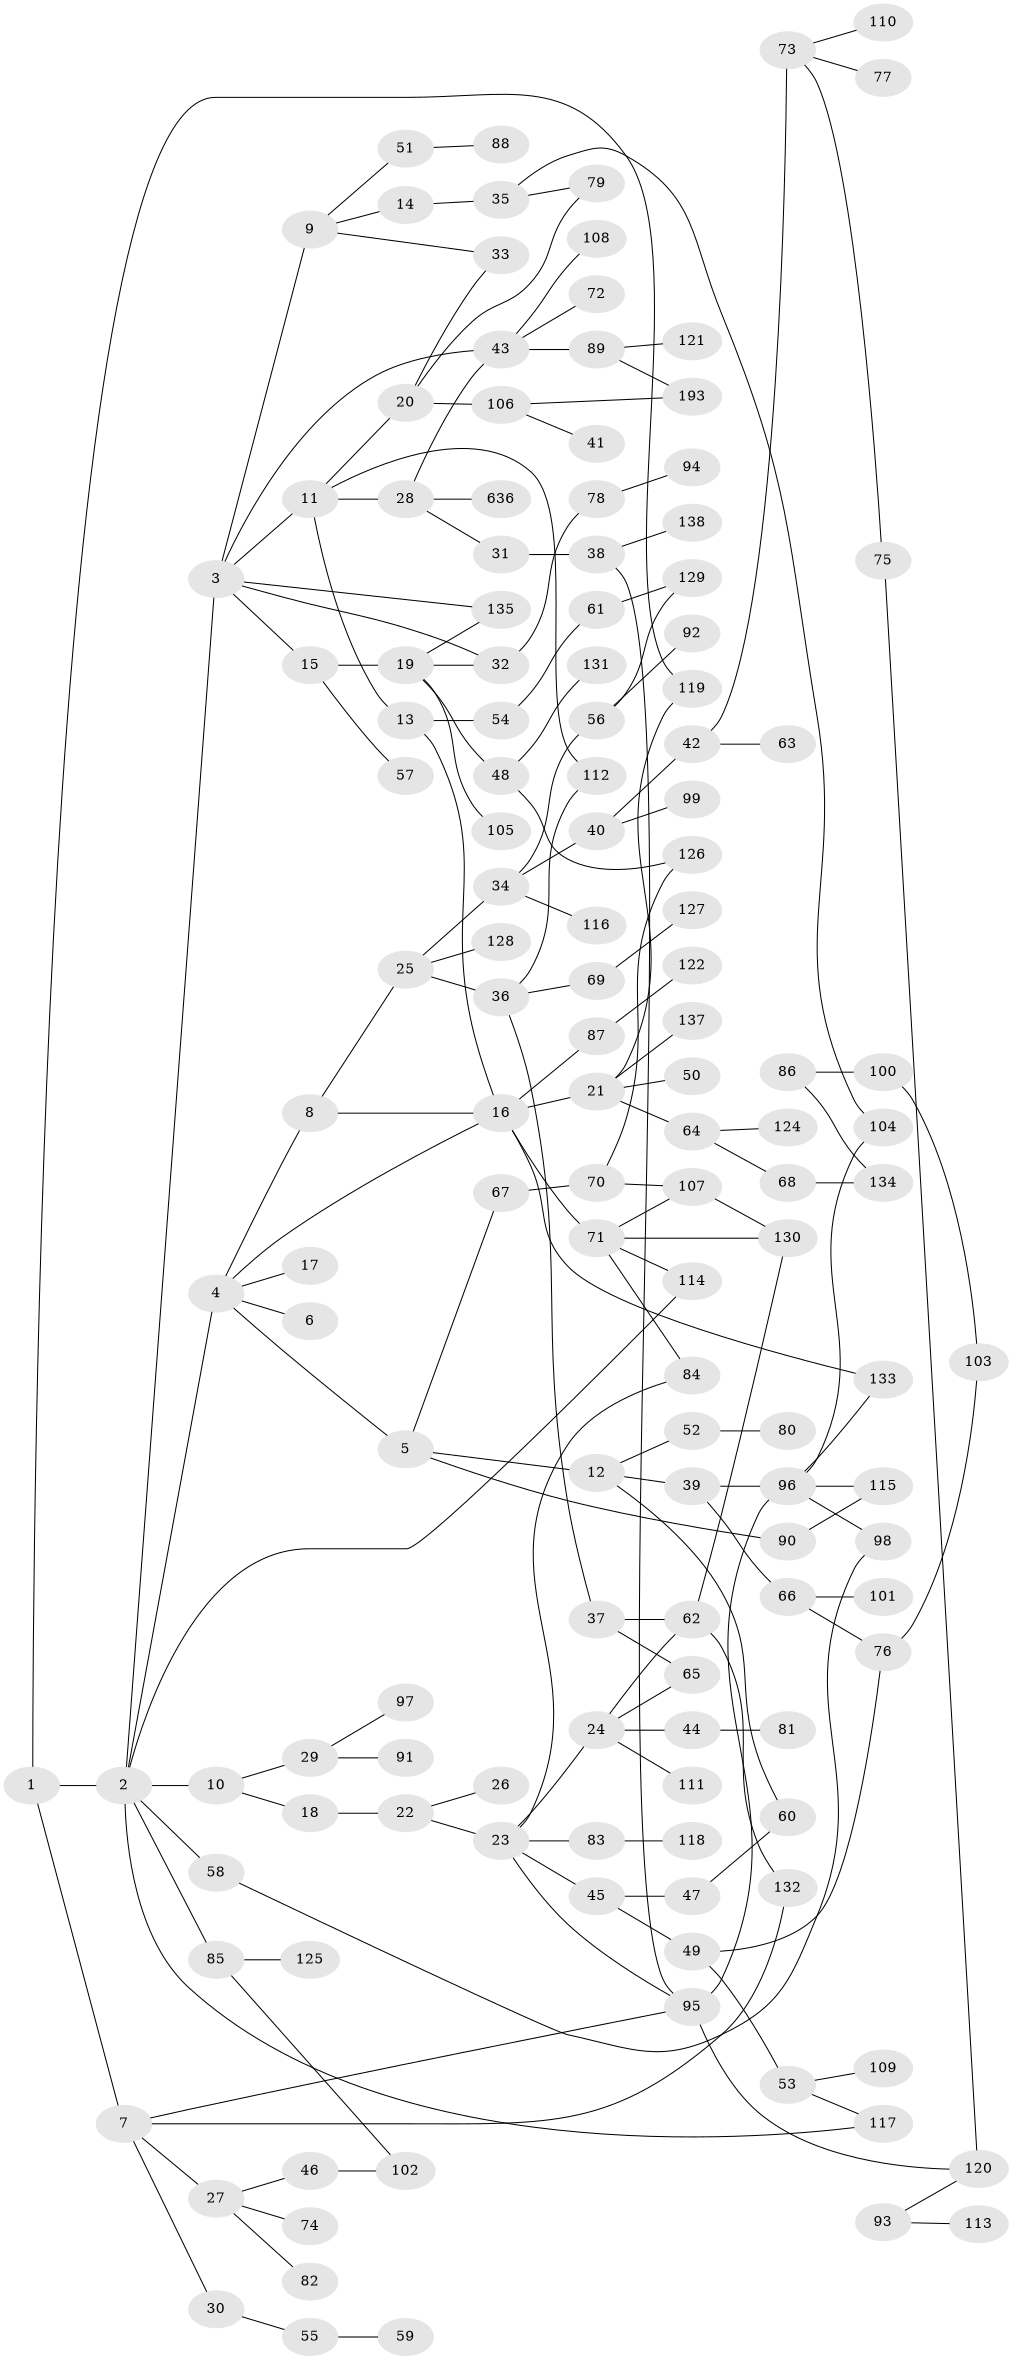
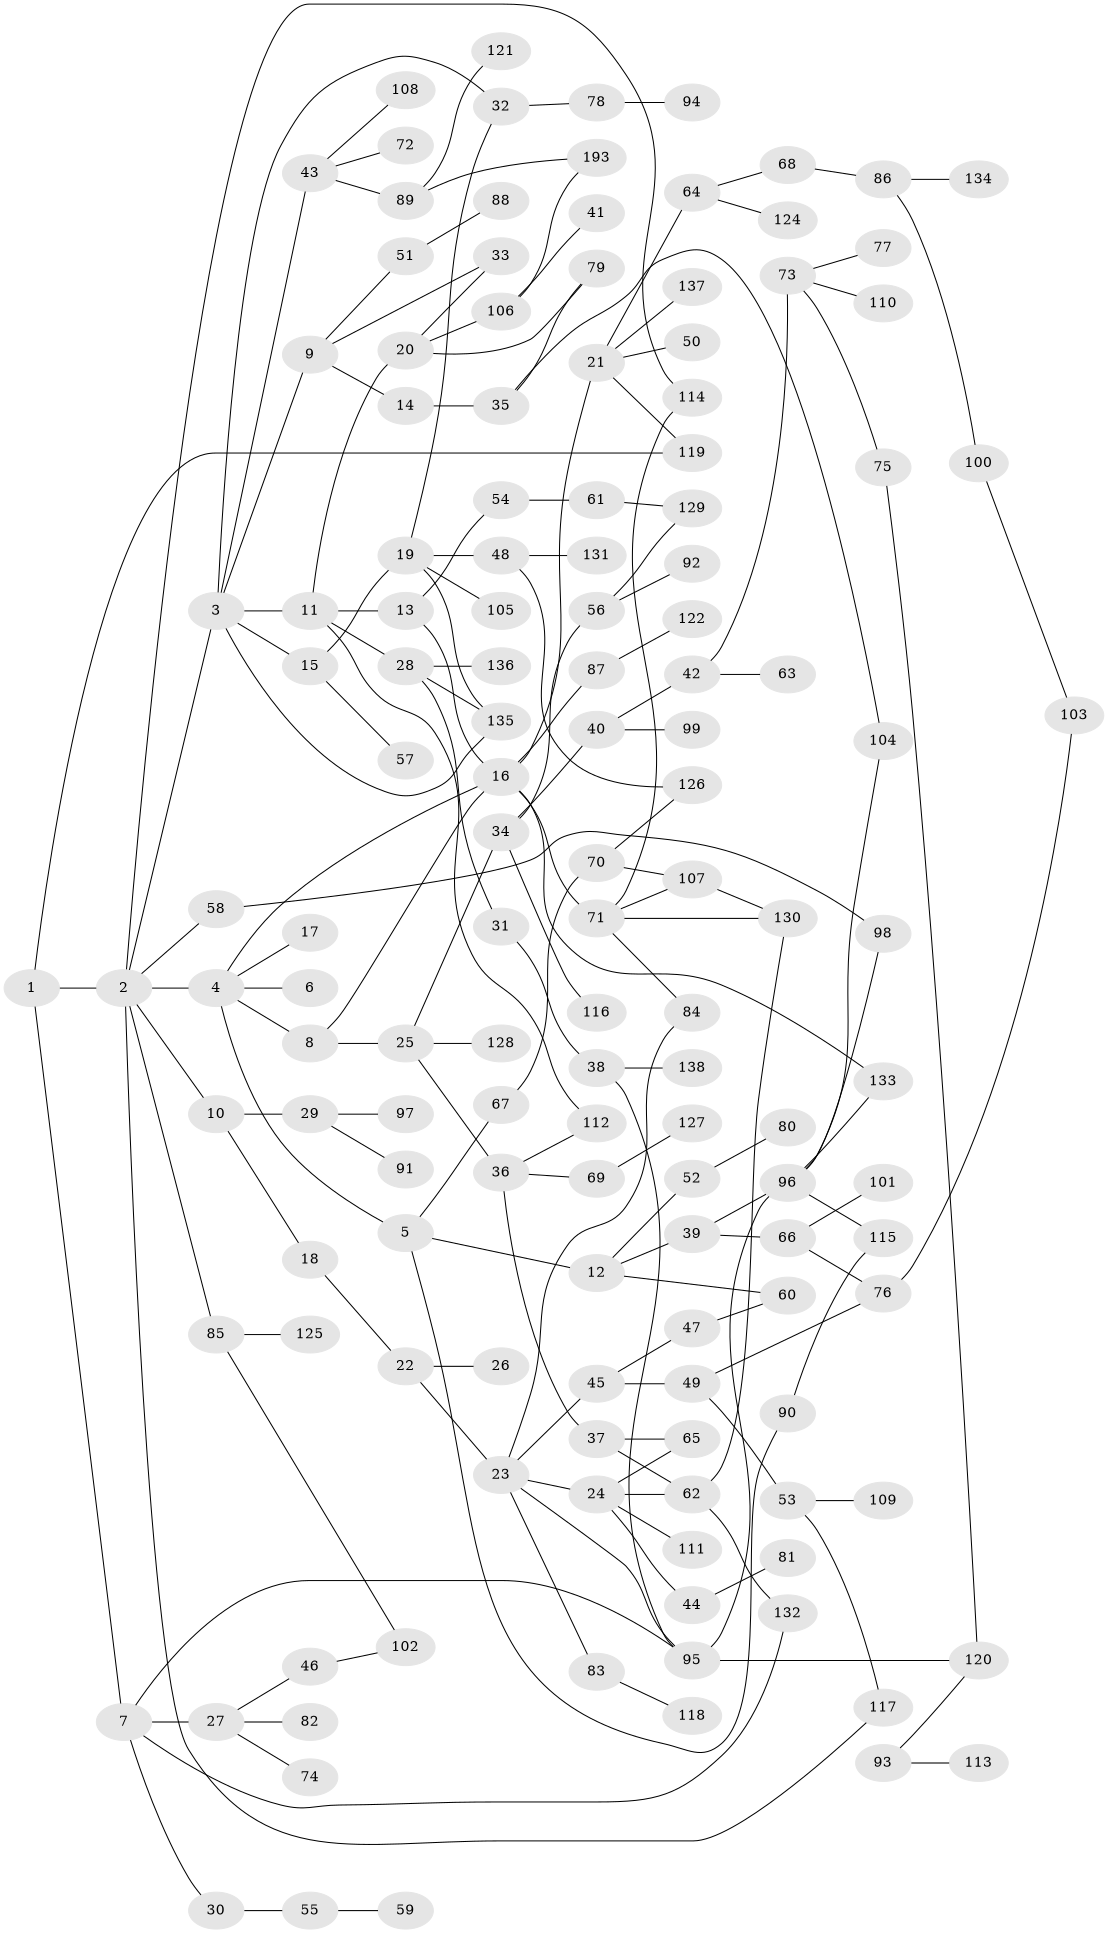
(445, 420) -> (447, 690)
(501, 499) -> (501, 666)
(835, 1183) -> (835, 172)
